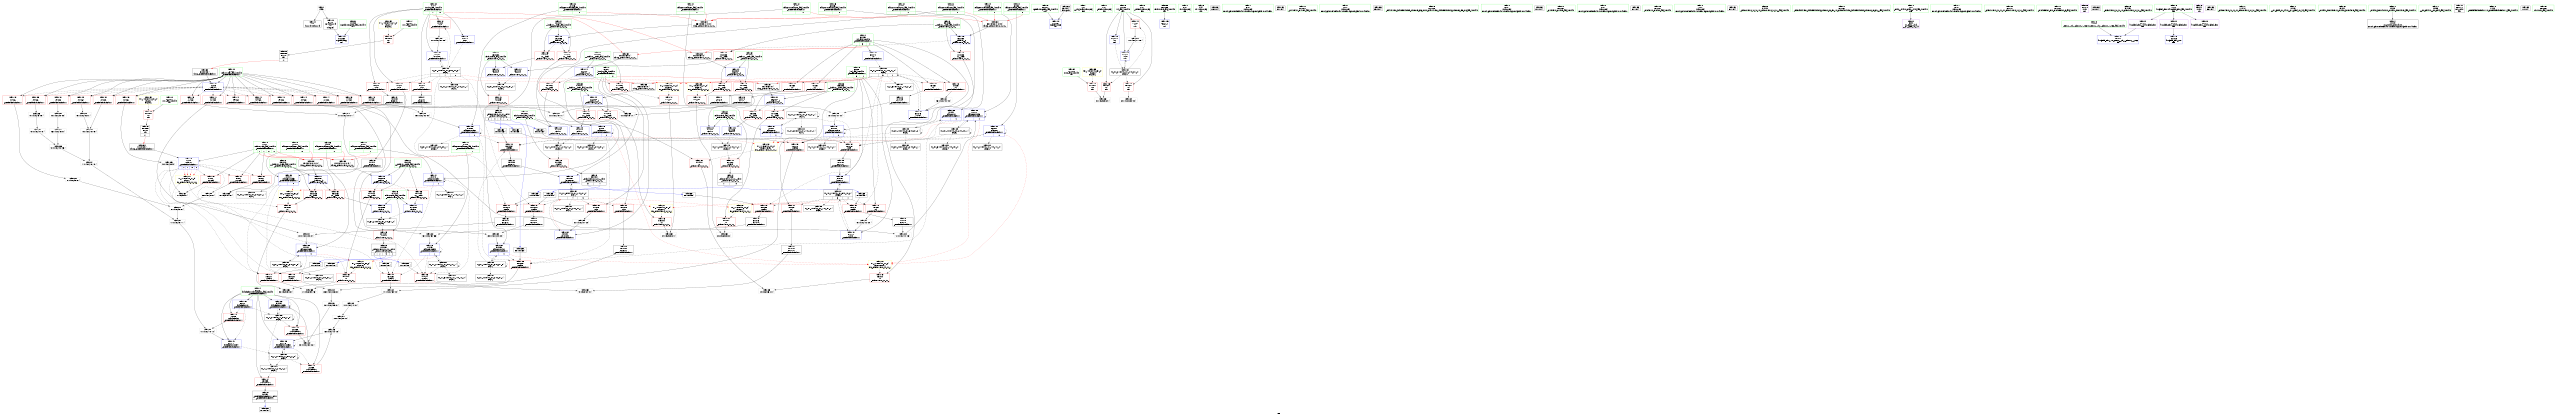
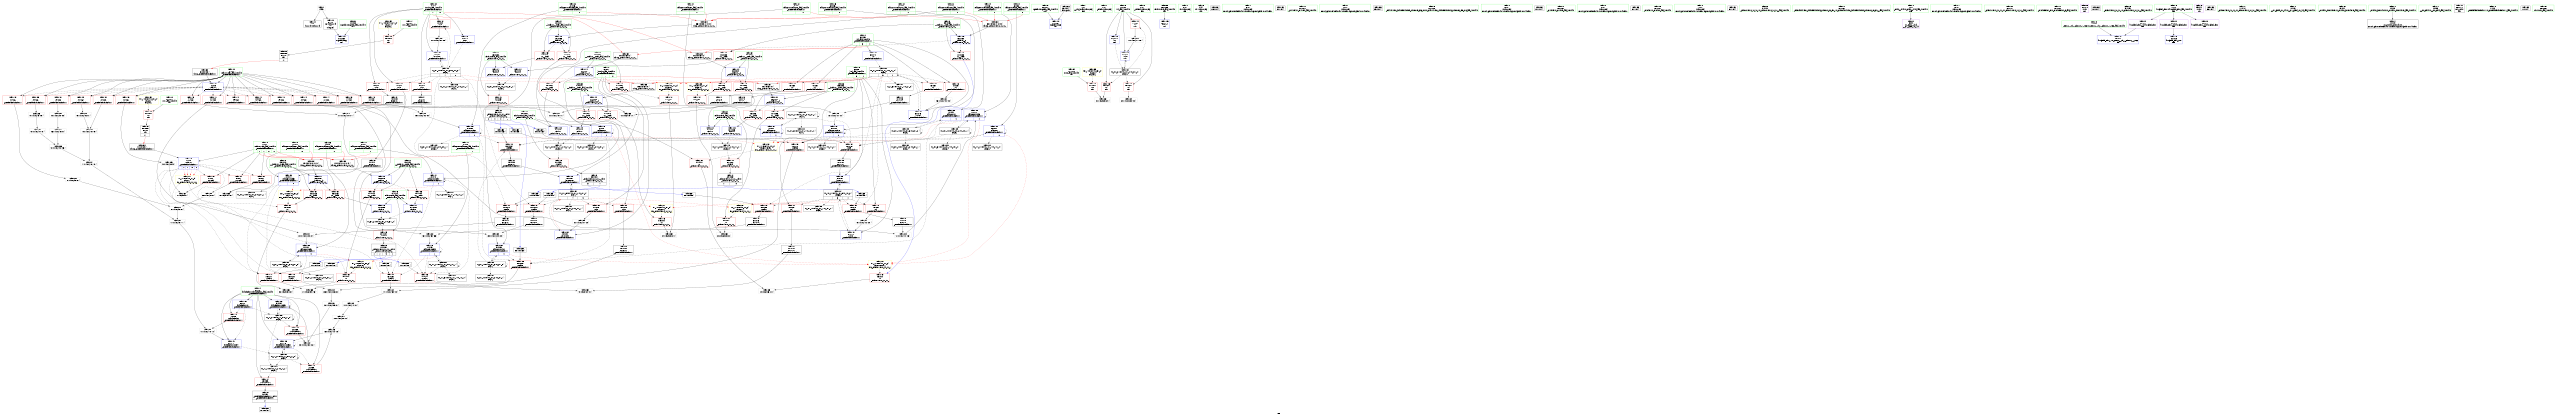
(886, 130) -> (886, 130)
